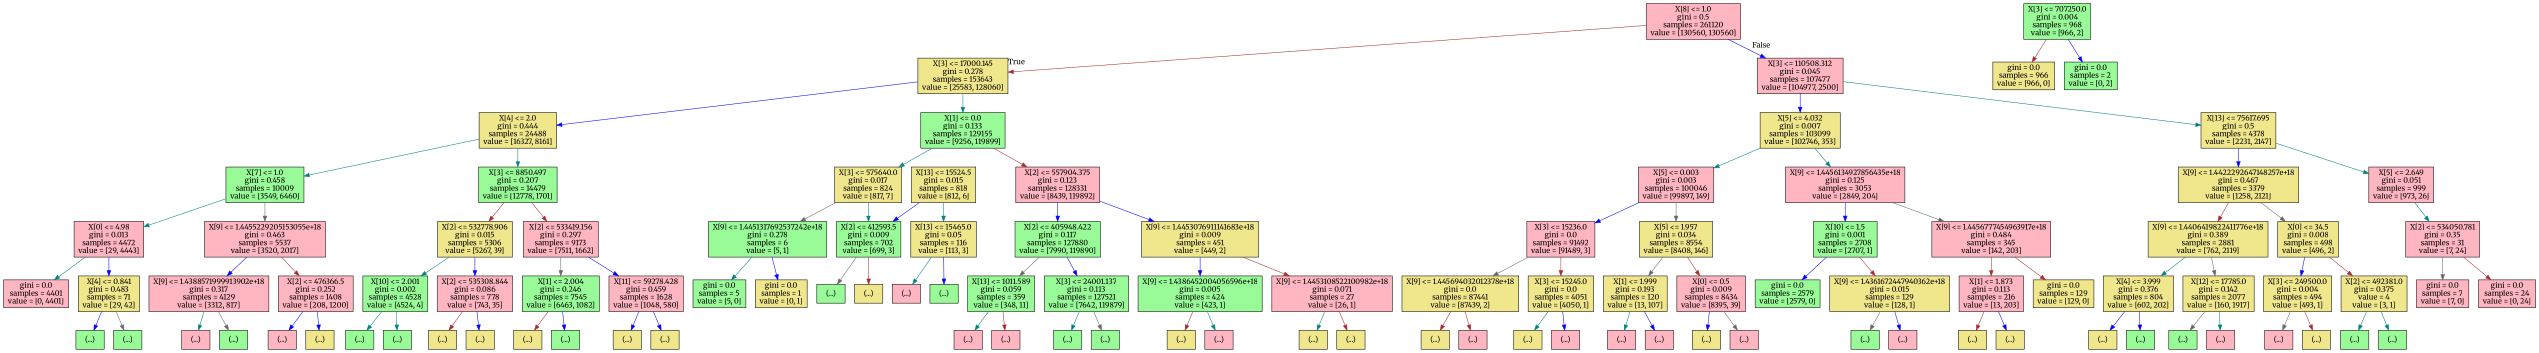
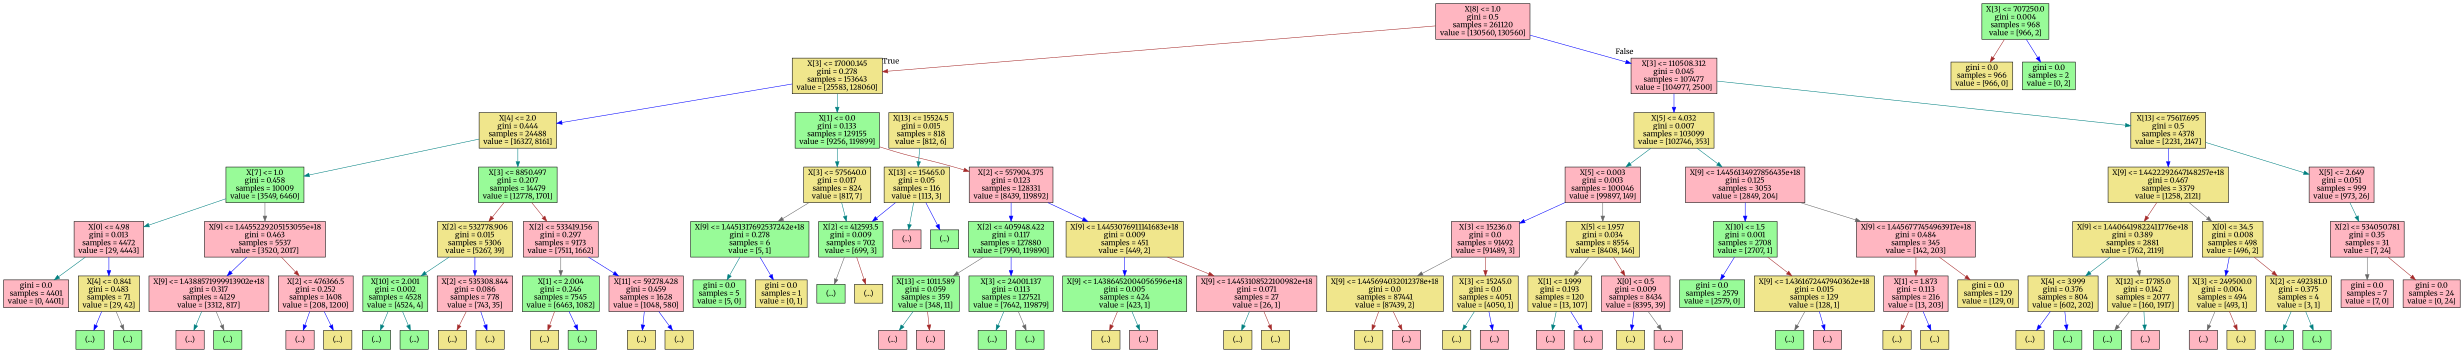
(908, 210) -> (886, 210)
(2374, 294) -> (2299, 294)
